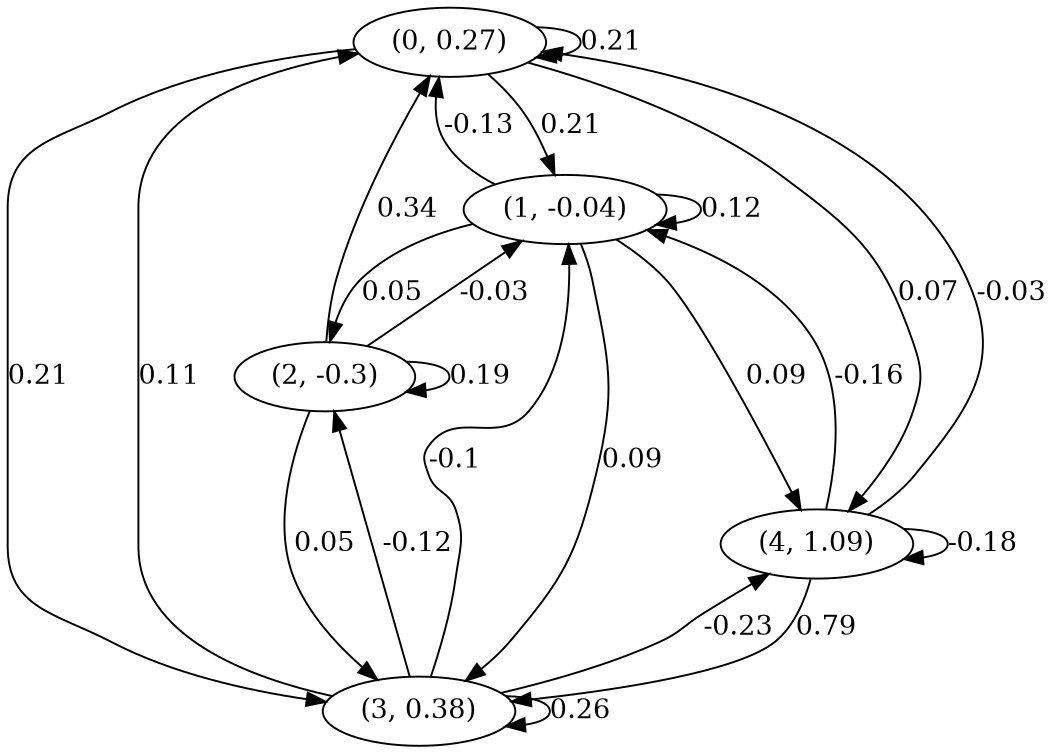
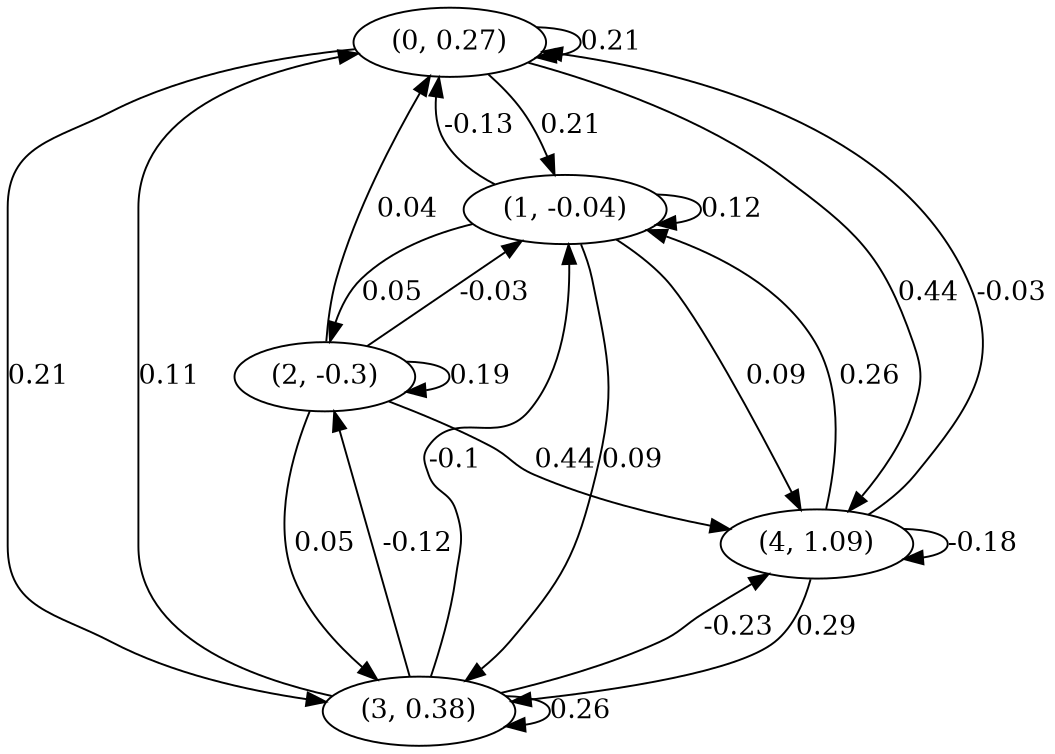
(408, 210) -> (408, 210)
(928, 293) -> (928, 293)
(870, 377) -> (870, 377)
none -> (544, 479)
(827, 628) -> (827, 628)
